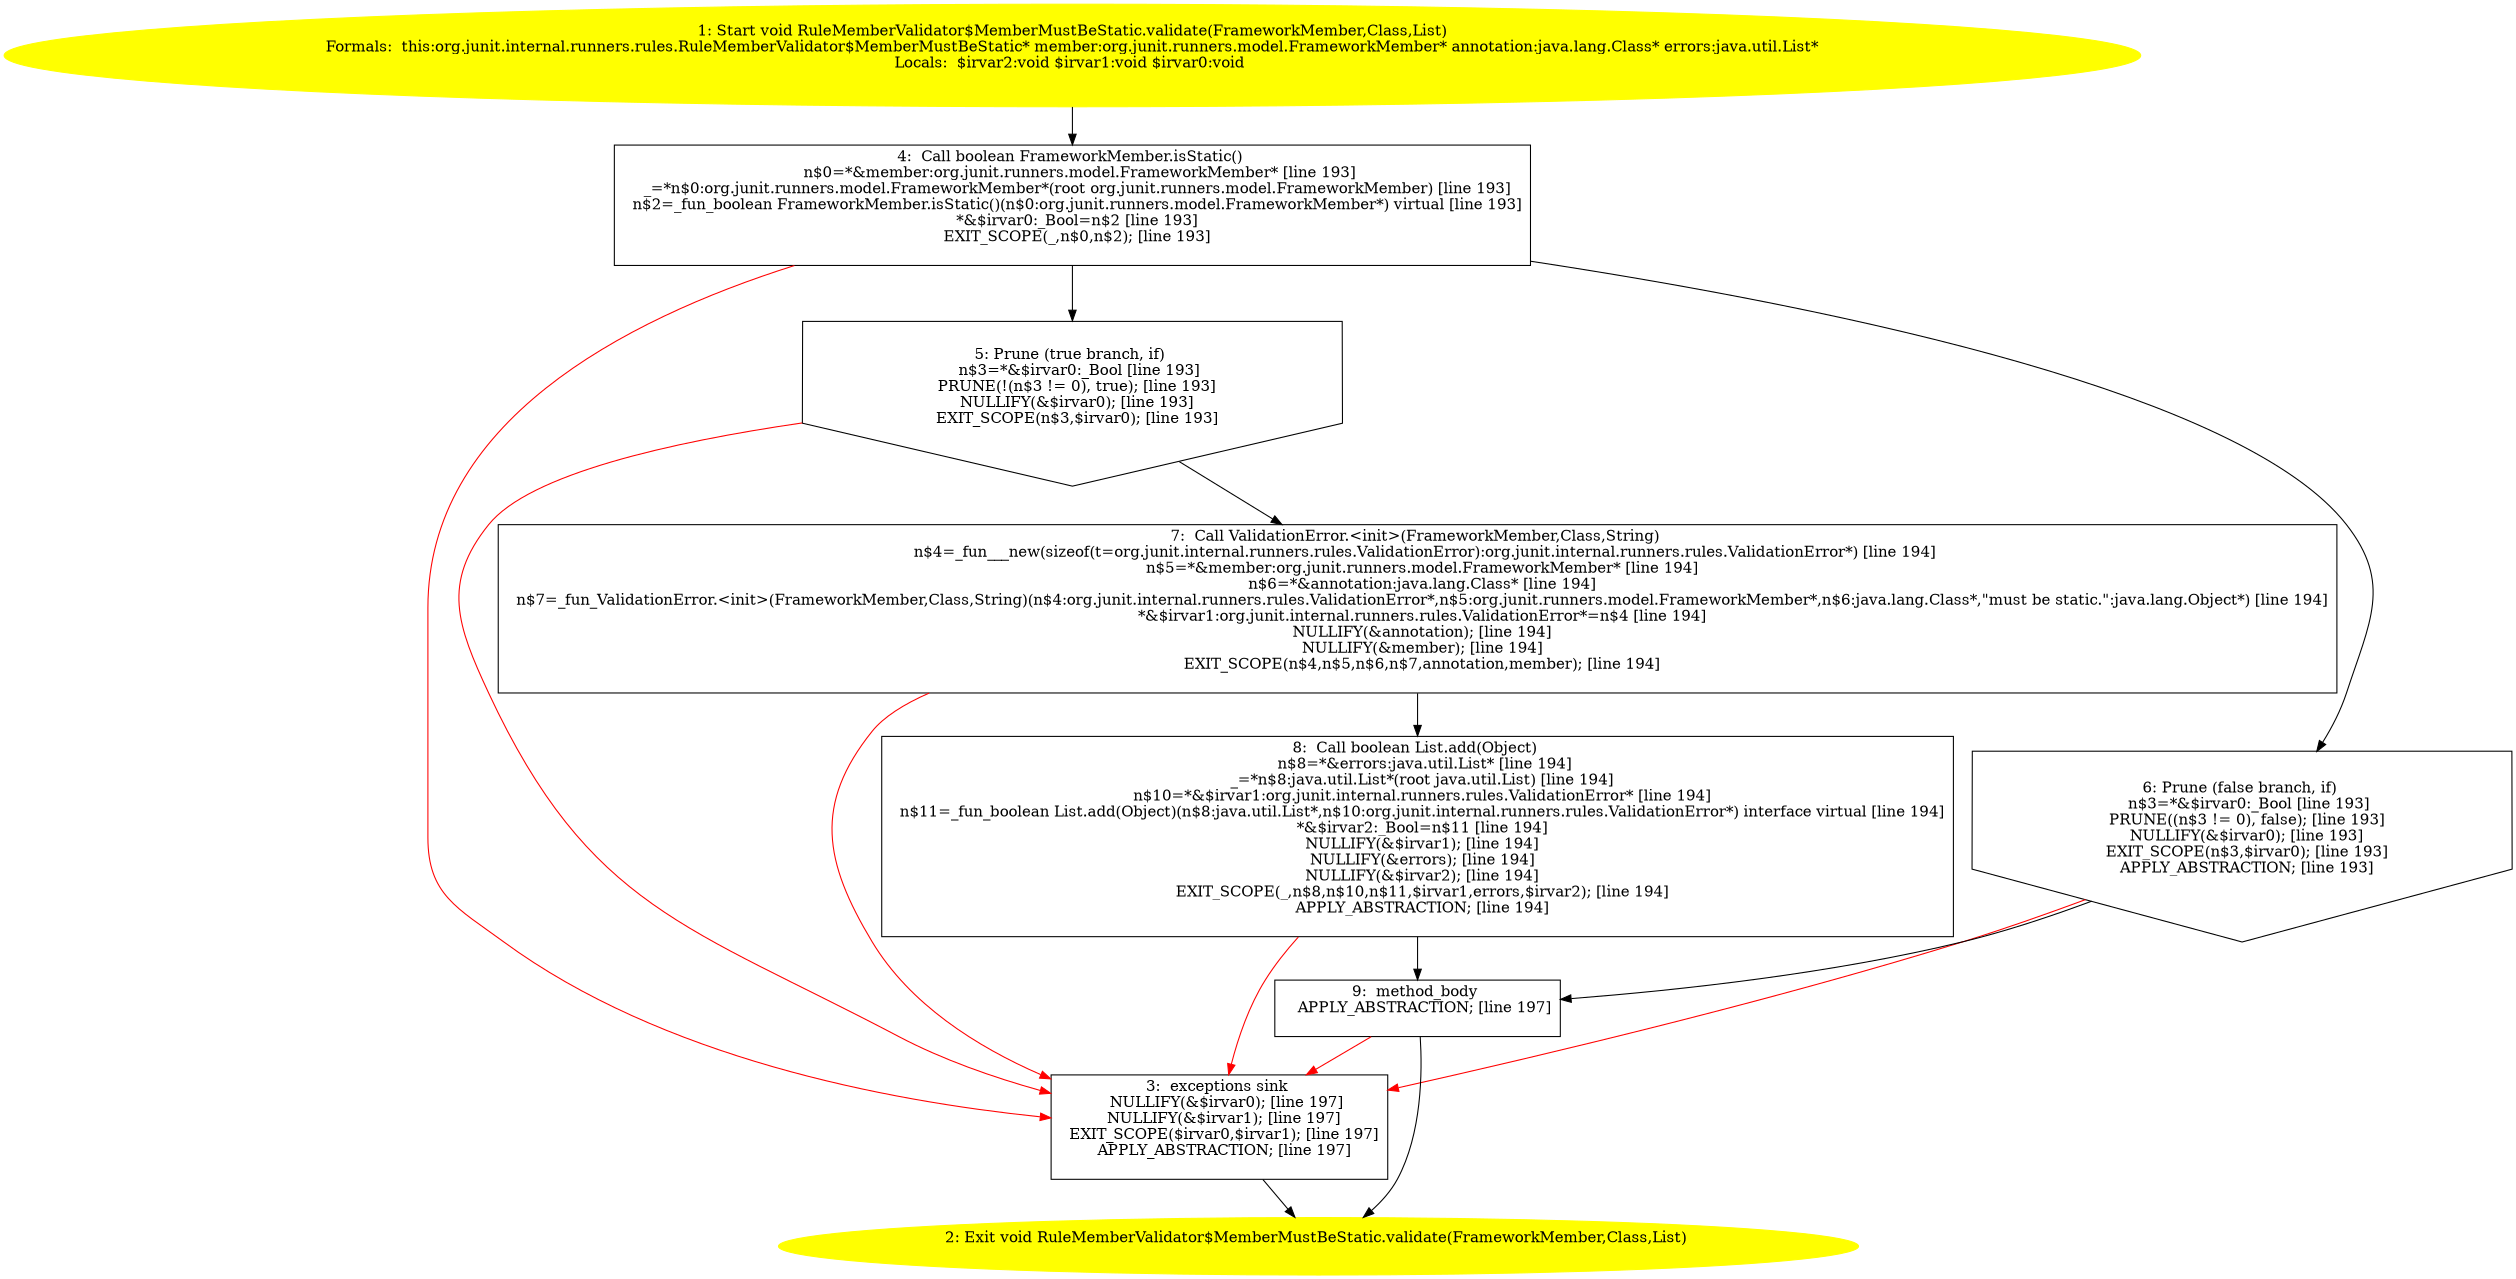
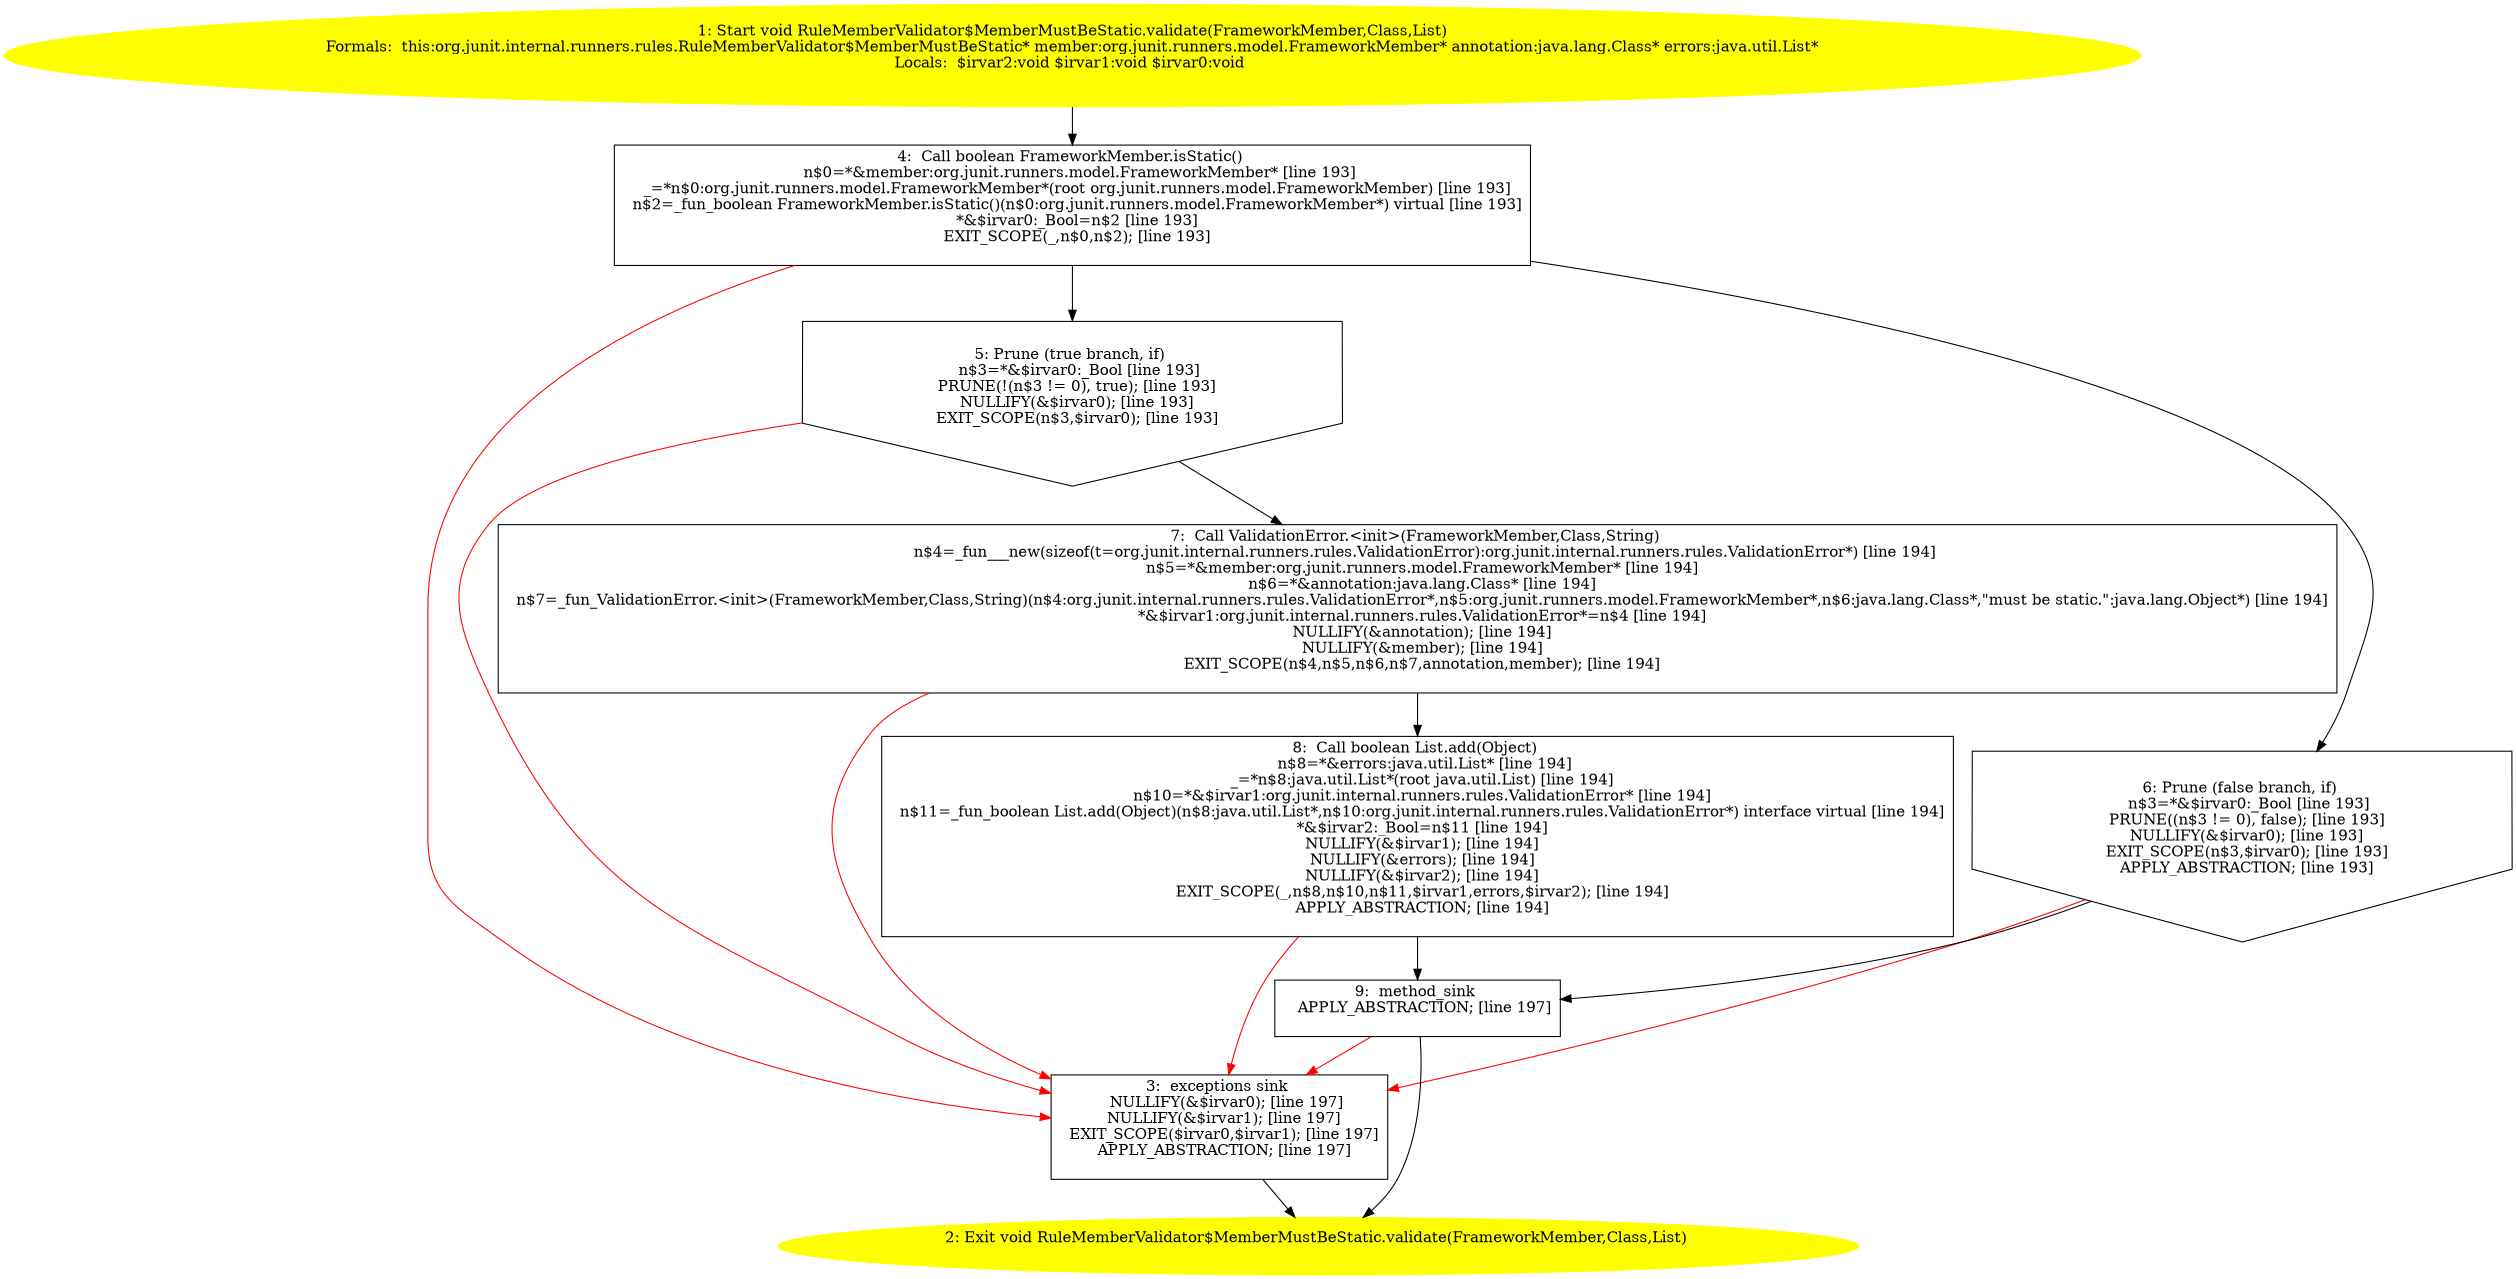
(1418, 1008) -> (1418, 1008)
